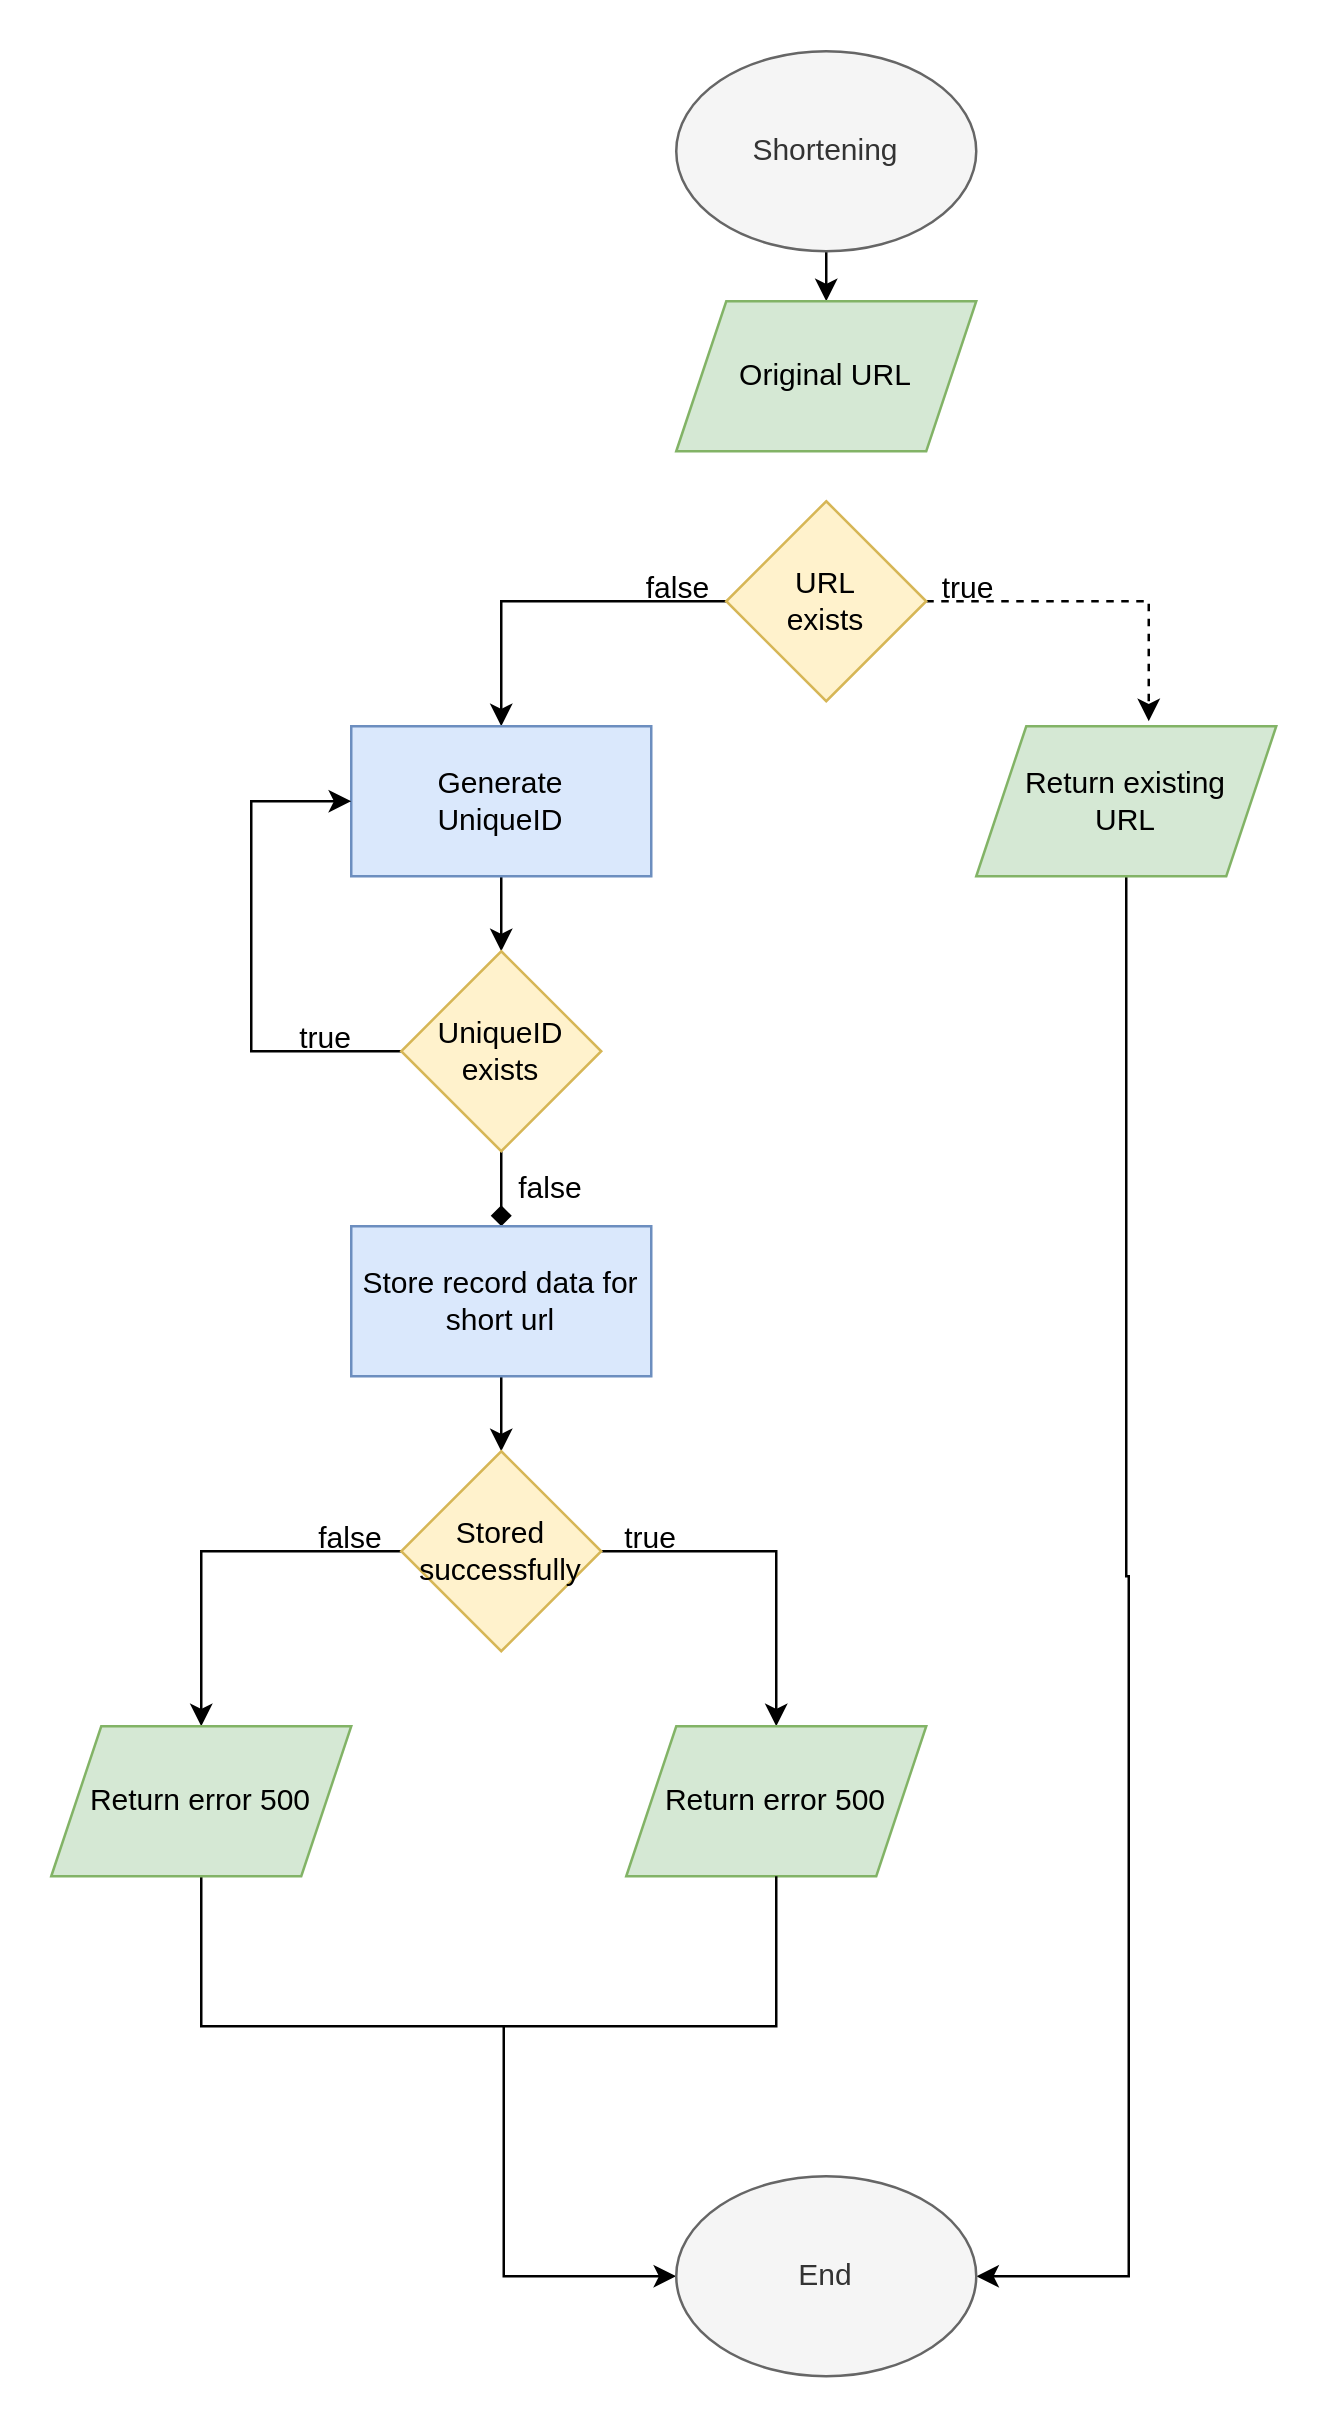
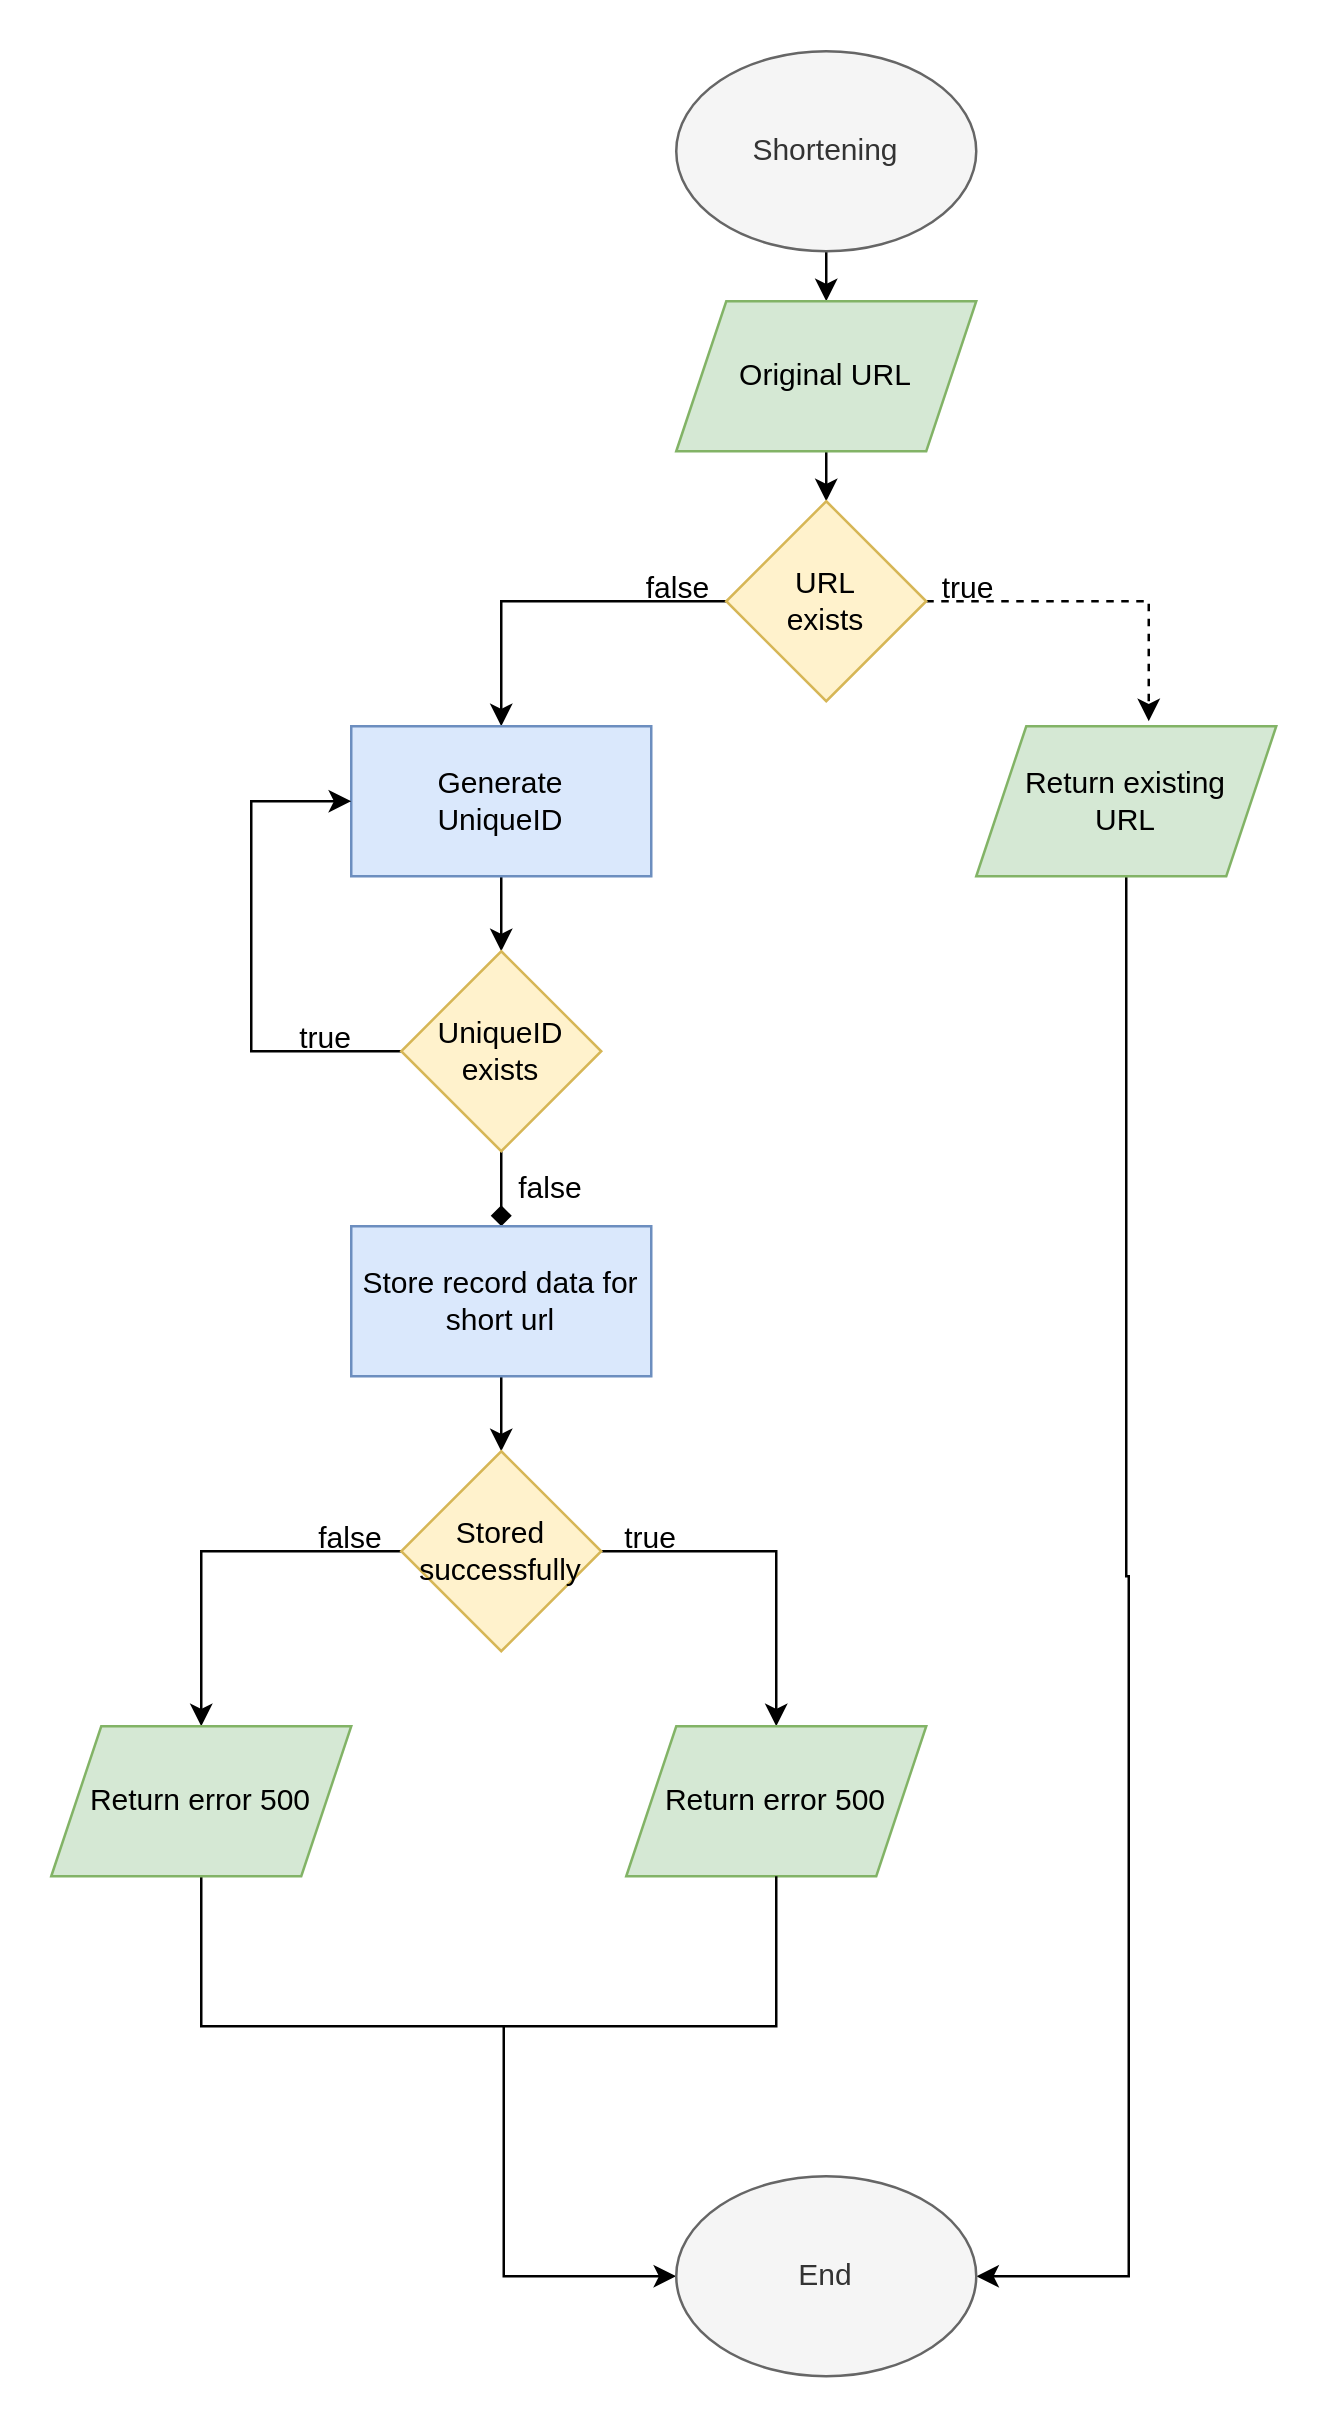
none -> (826, 468)
